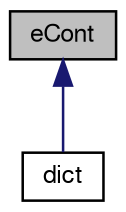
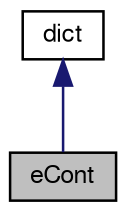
(63, 119) -> (63, 119)
